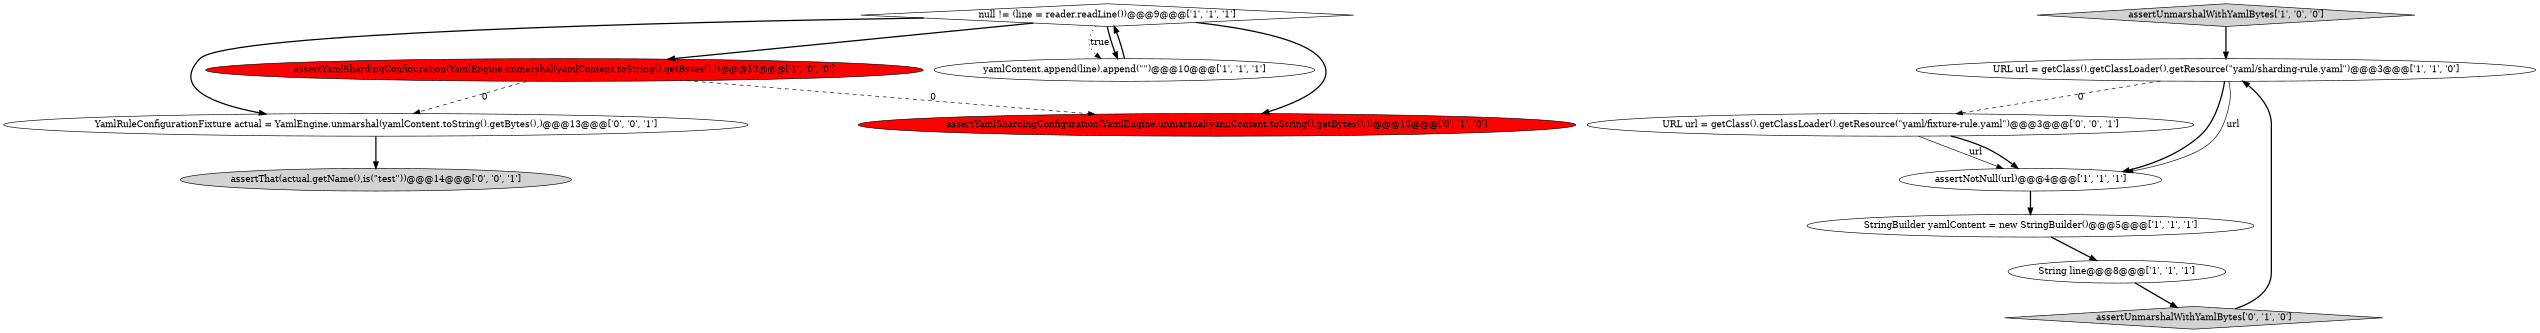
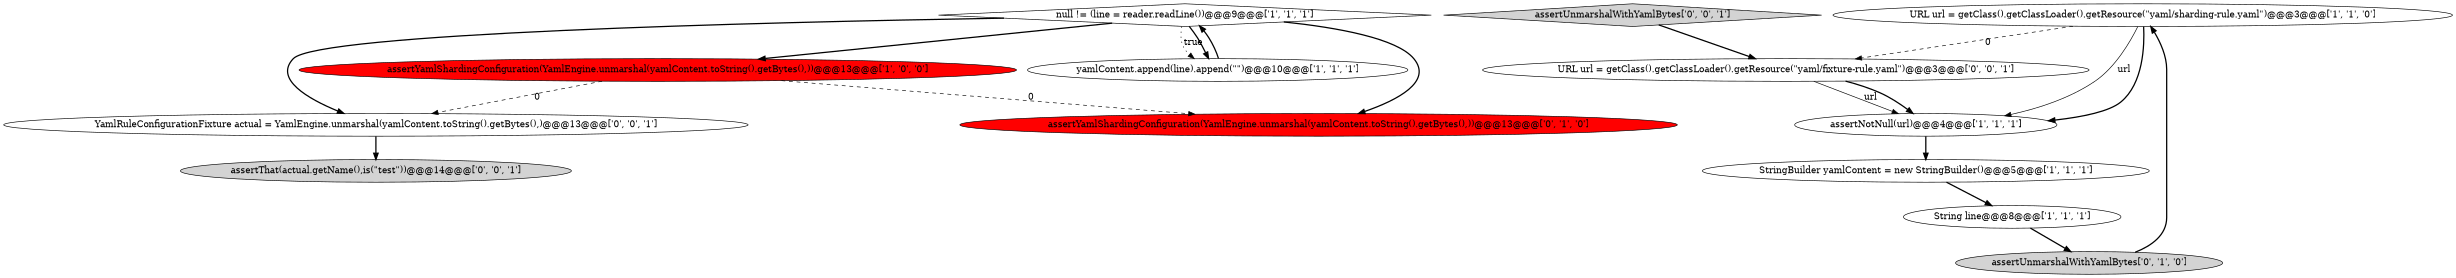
none -> (1633, 15)
(2226, 15) -> none
(2194, 318) -> (2089, 263)
